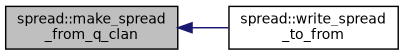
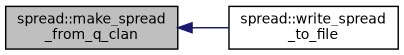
(314, 28) -> (314, 28)
